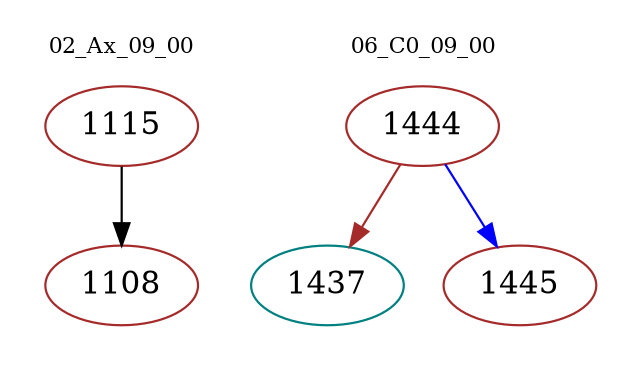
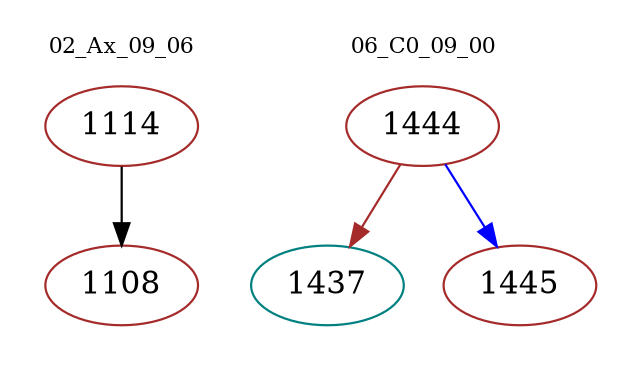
(122, 48) -> (122, 48)
(122, 126) -> (122, 126)
